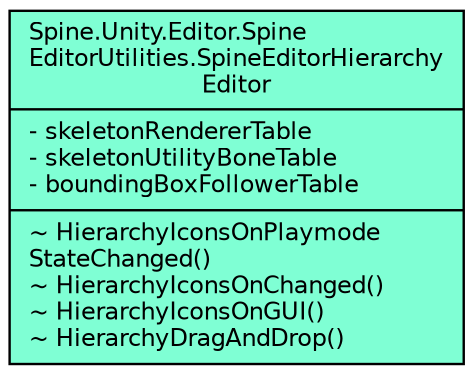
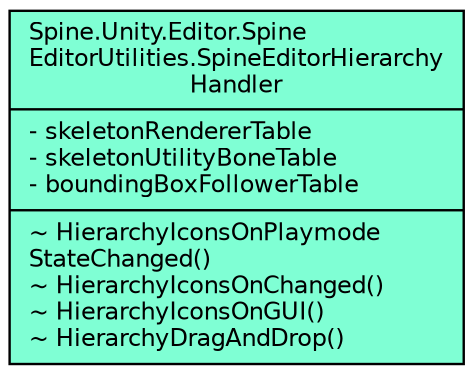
(237, 85) -> (237, 85)
